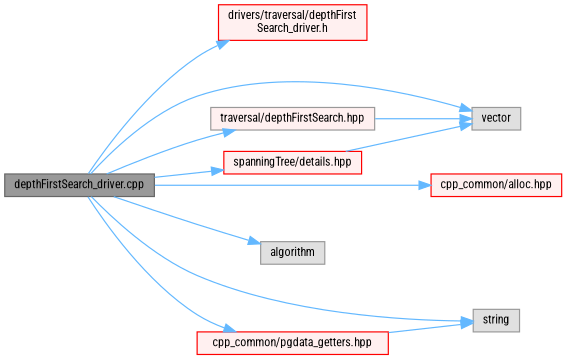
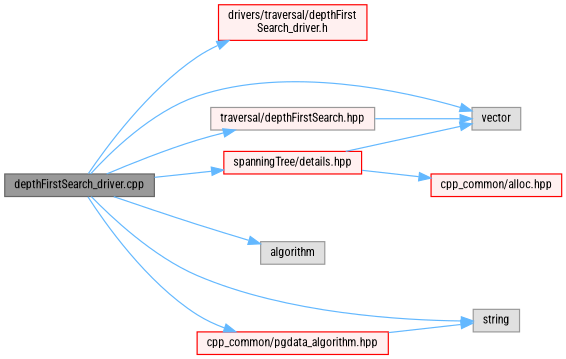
(287, 185) -> (390, 174)
(293, 343) -> (293, 343)
